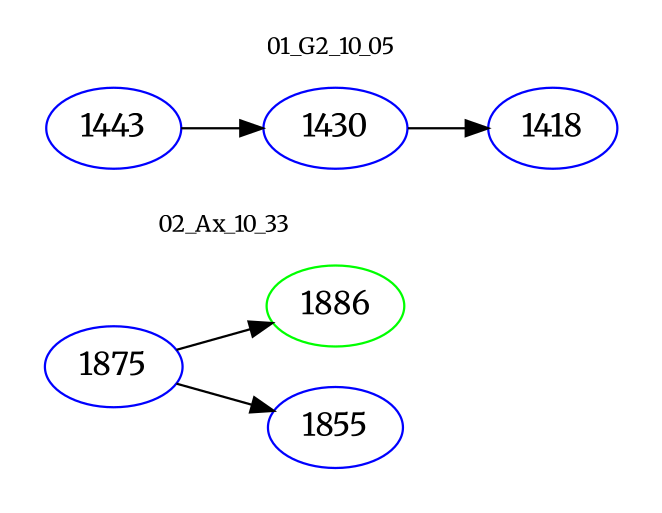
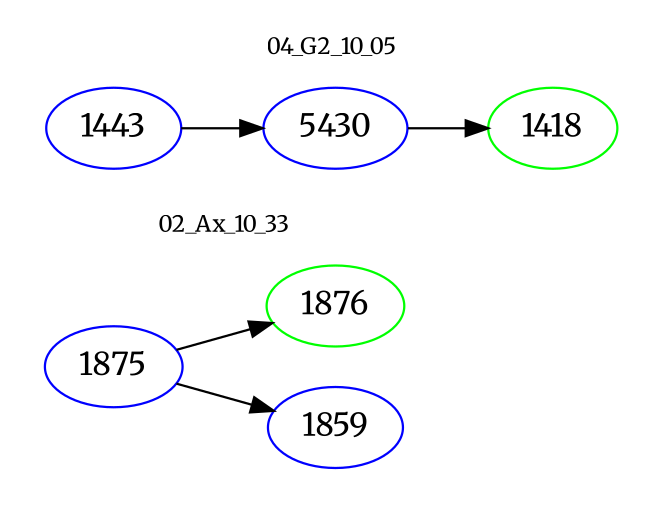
(332, 48) -> (332, 48)
(335, 128) -> (335, 128)
(553, 128) -> (553, 128)
(335, 306) -> (335, 306)
(335, 428) -> (335, 428)
